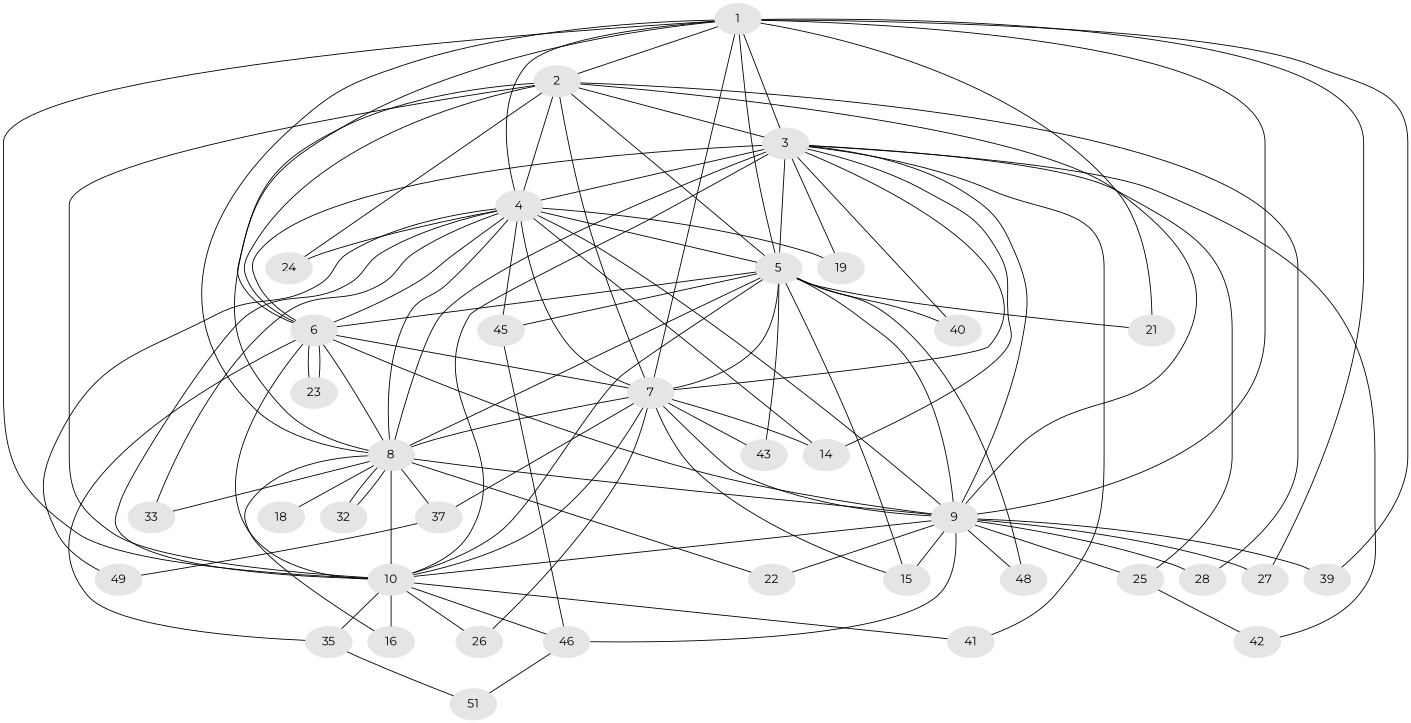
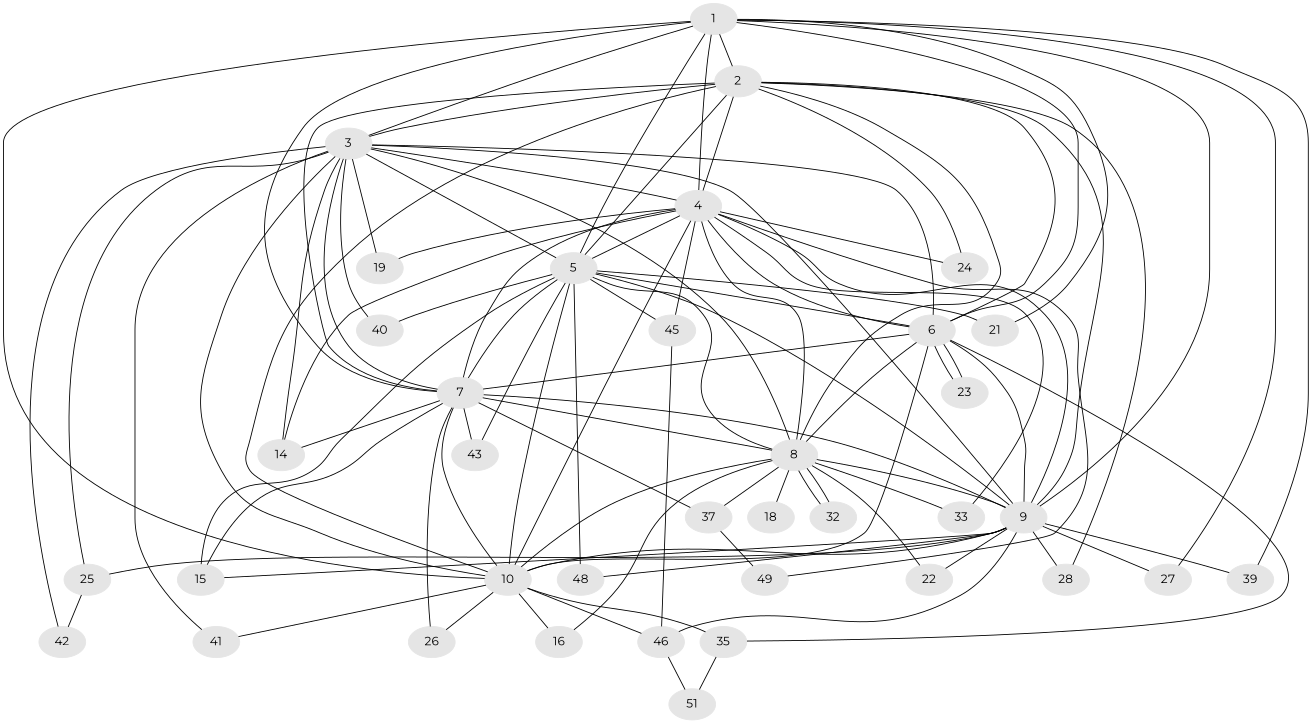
(308, 114) -> none
